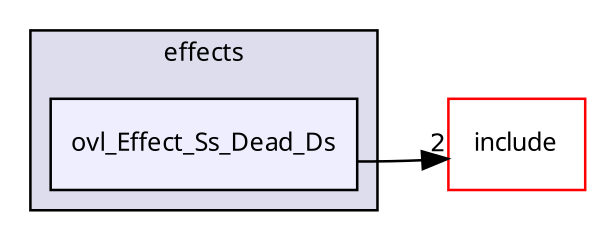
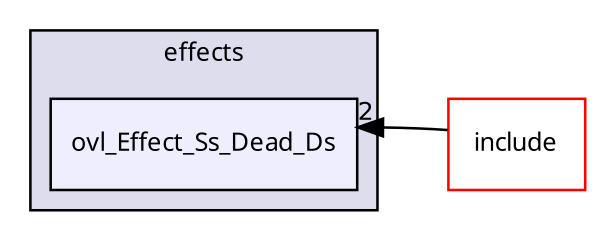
(393, 161) -> (416, 128)
